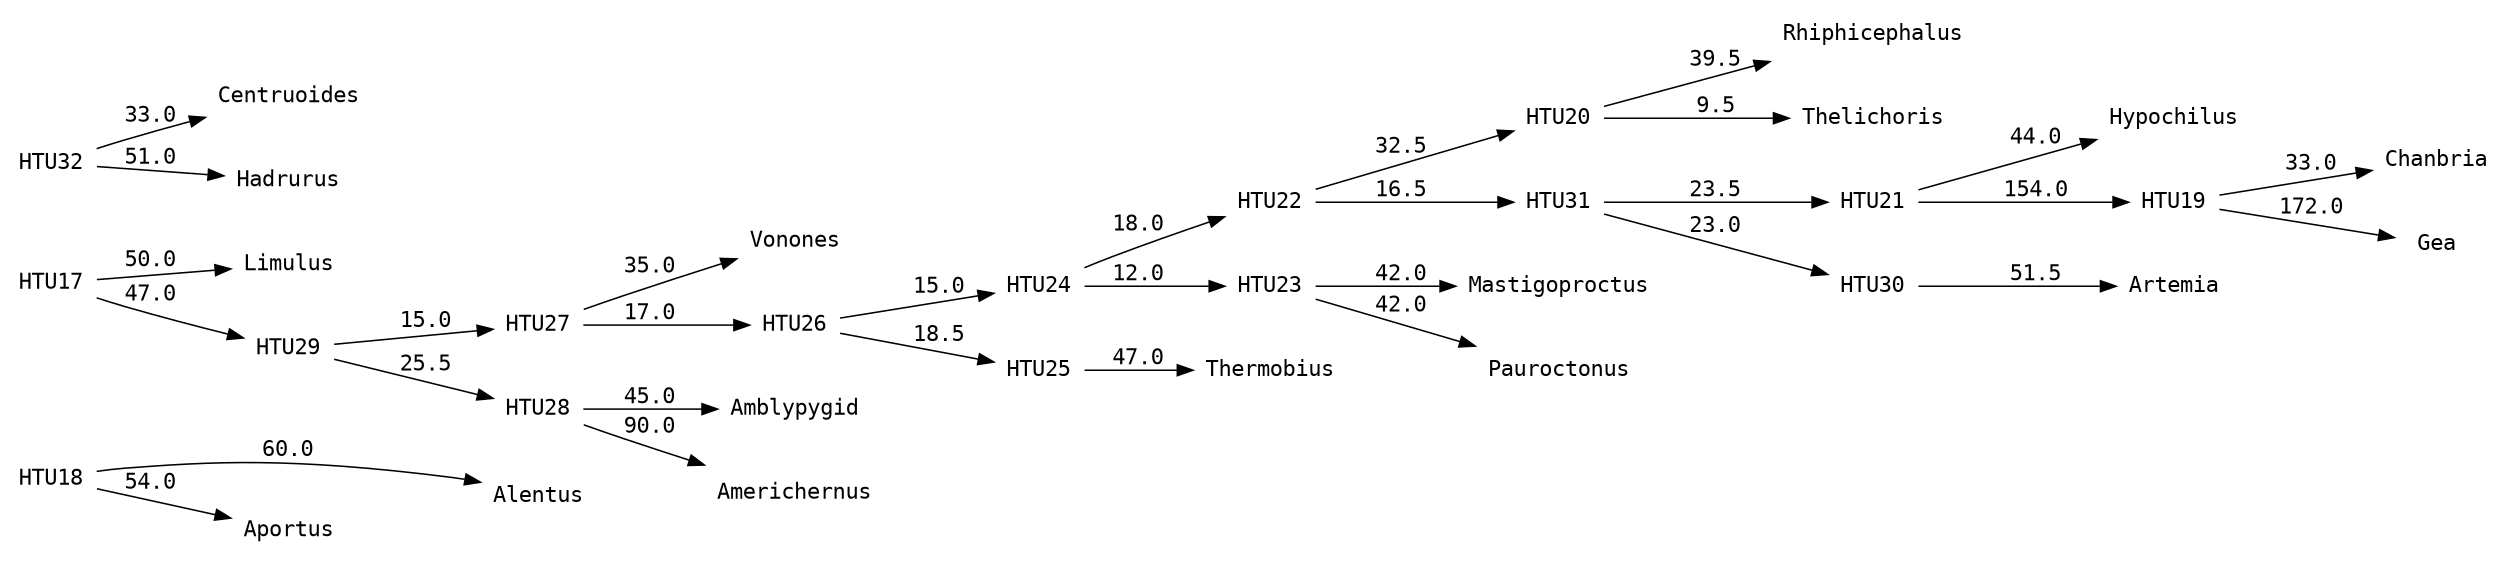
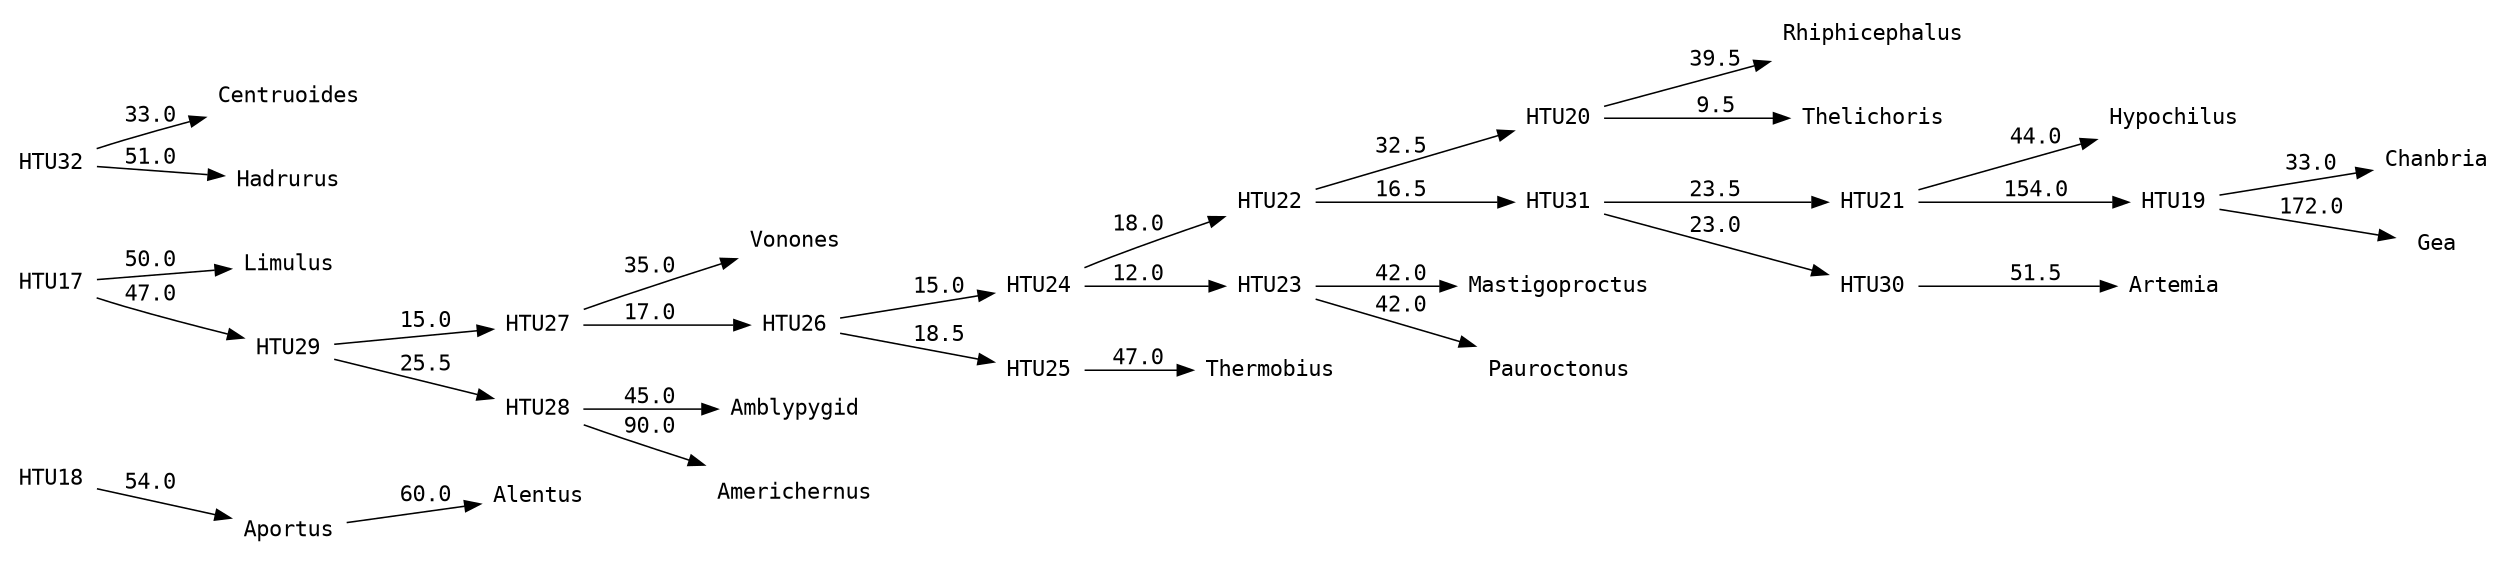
(281, 463) -> (406, 514)
